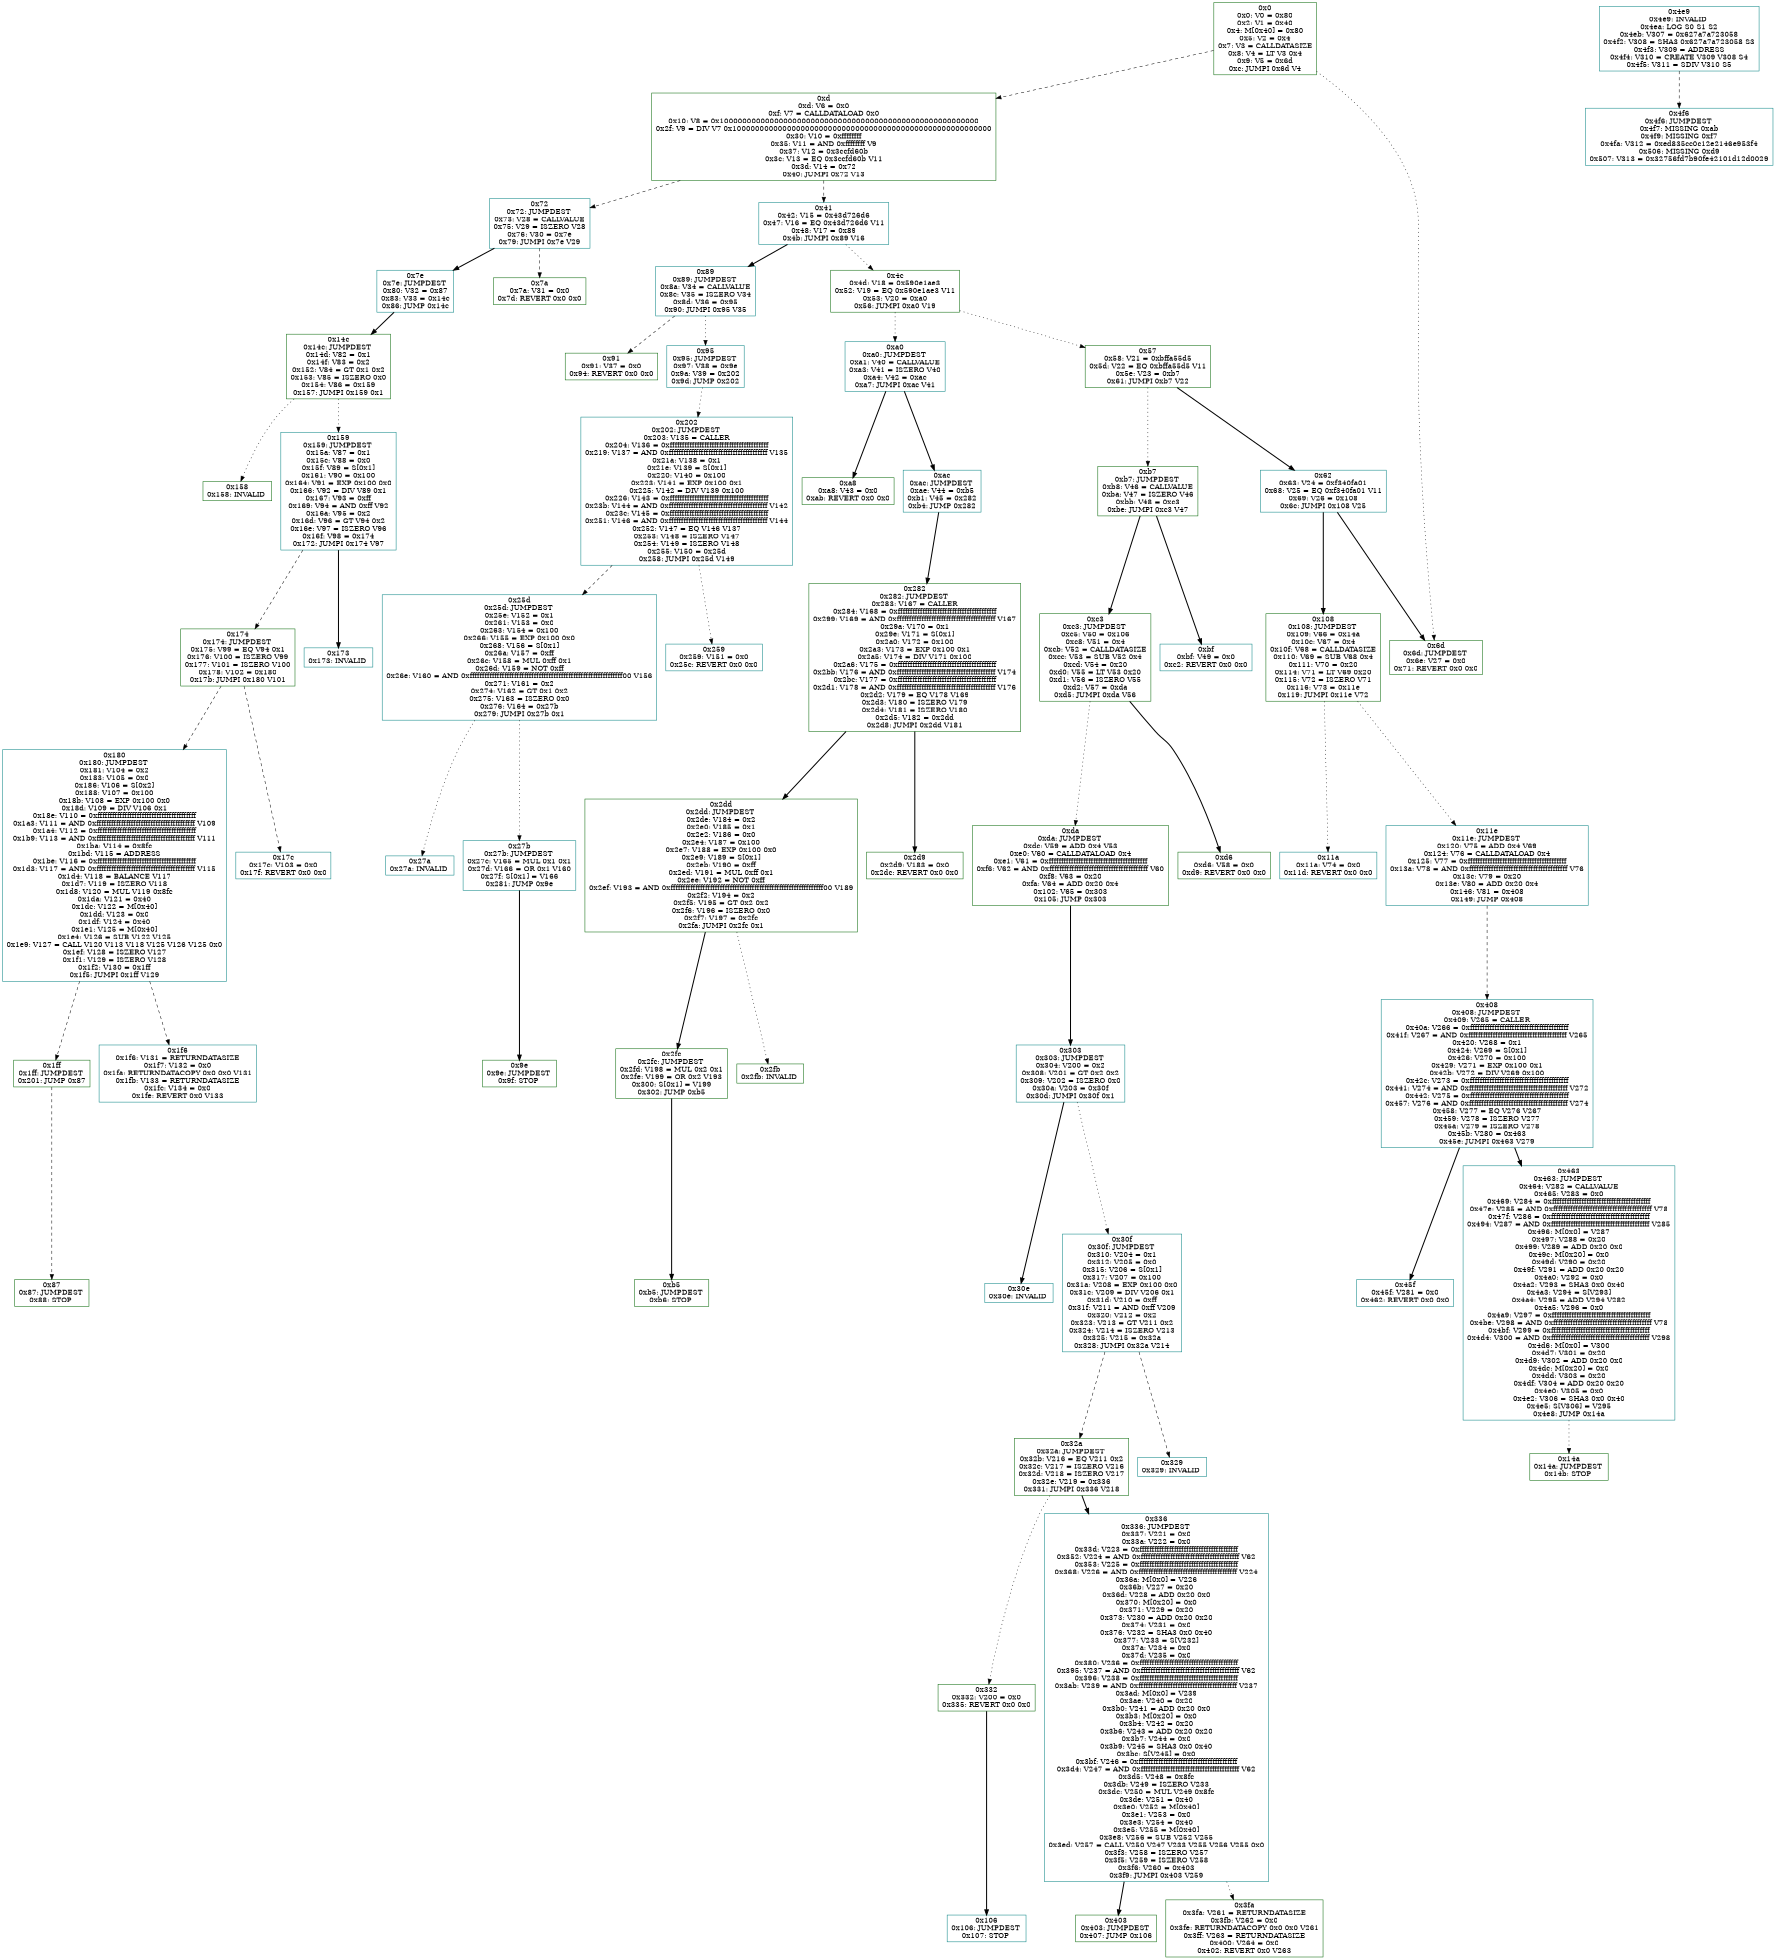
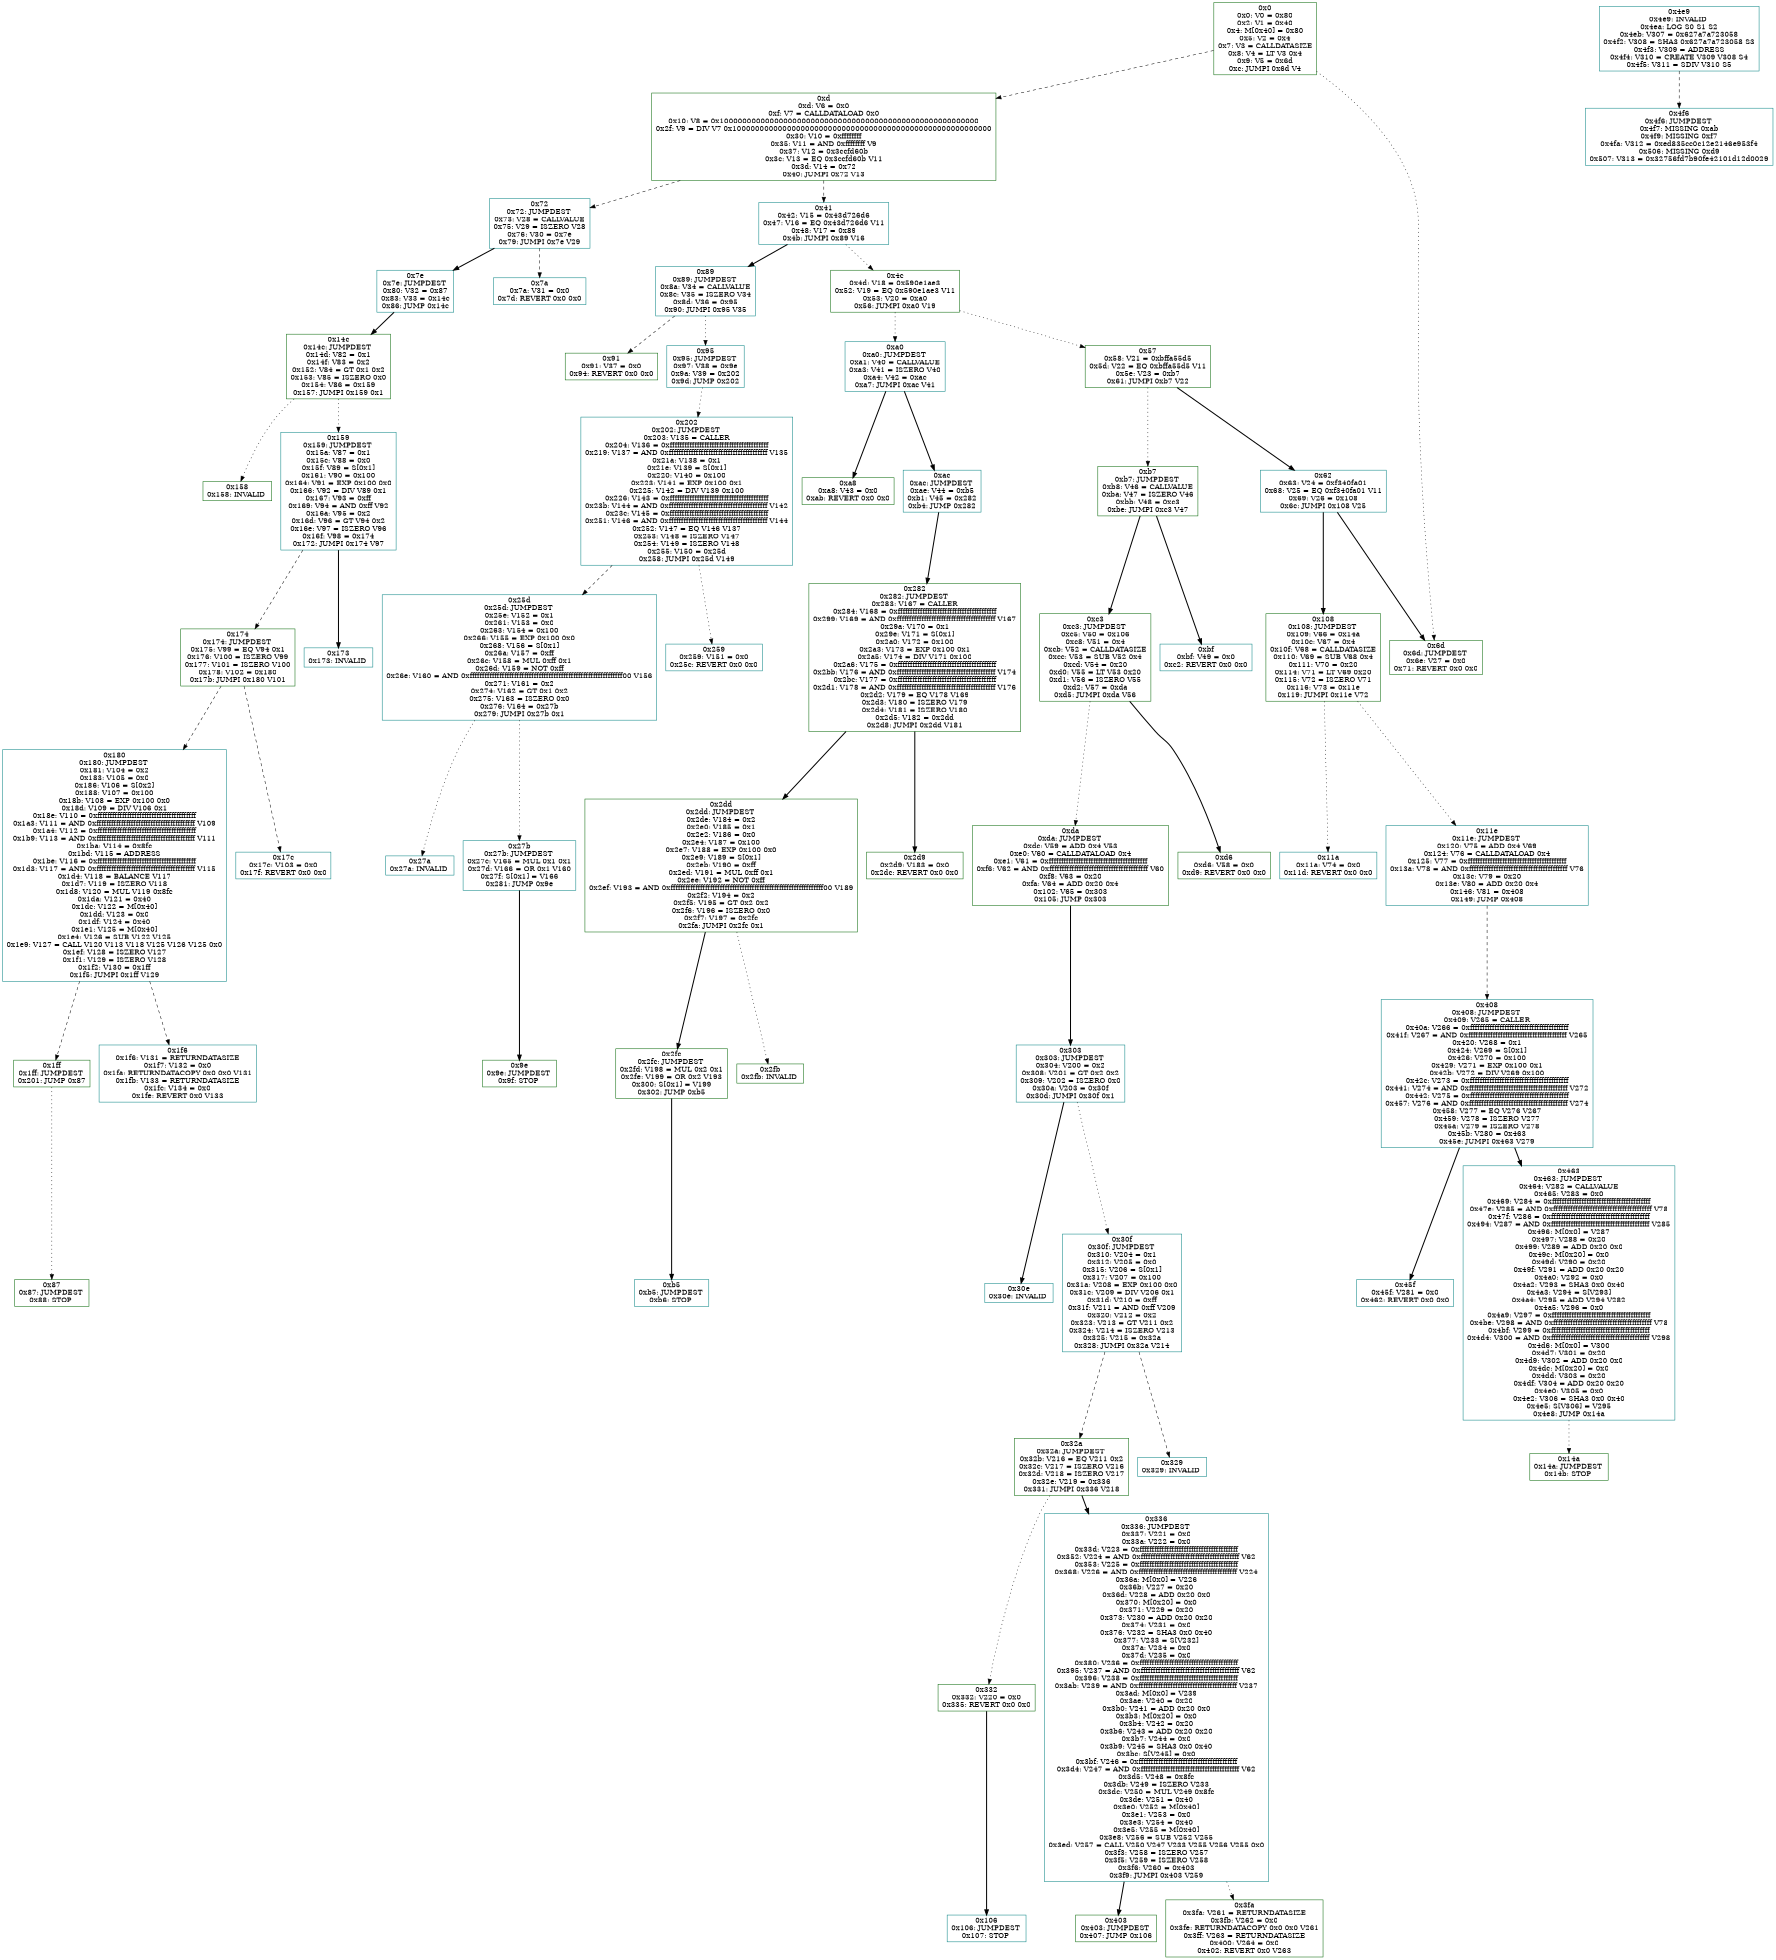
(540, 291) -> (540, 291)
(52, 1181) -> (52, 1181)
(672, 1293) -> (672, 1293)
(987, 1698) -> (987, 1698)
